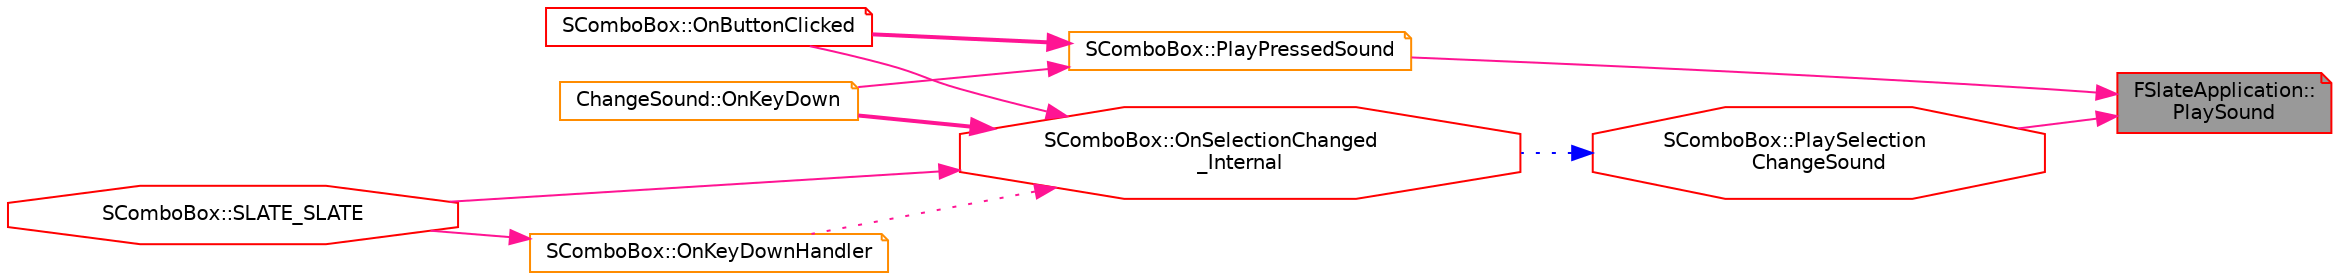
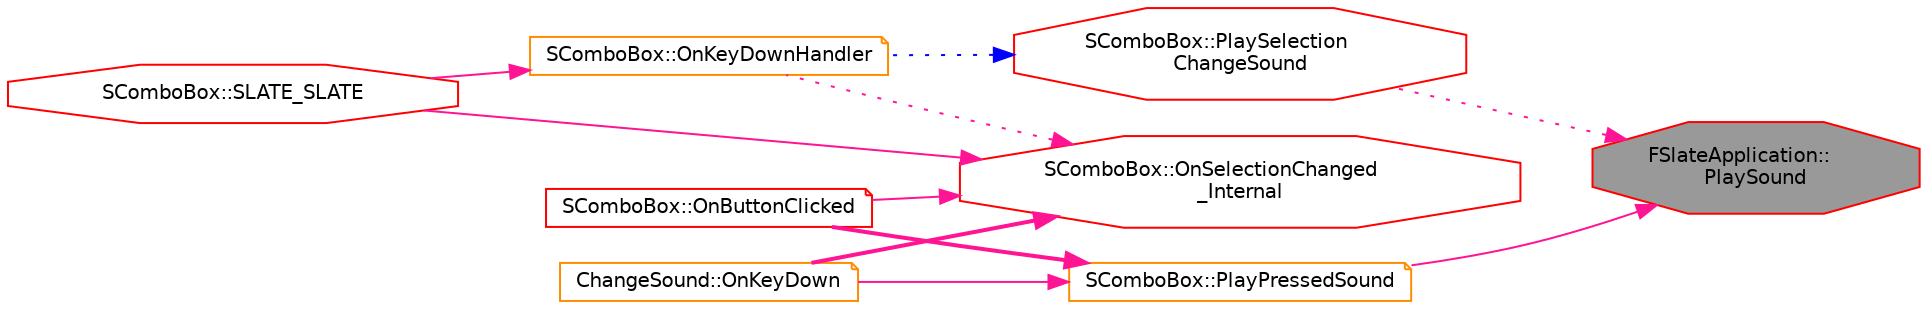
(2224, 103) -> (1756, 168)
(2057, 124) -> (1500, 111)
(1547, 153) -> (941, 55)
